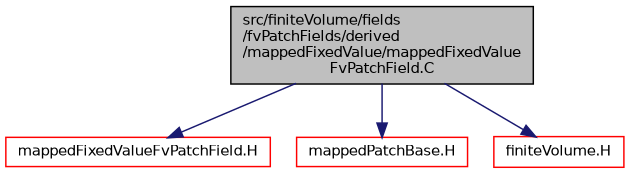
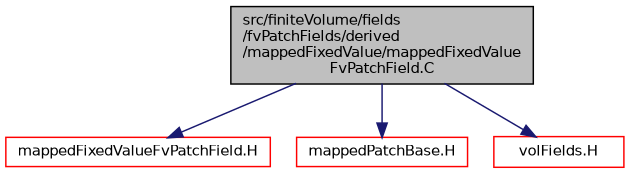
(559, 152) -> (559, 152)
